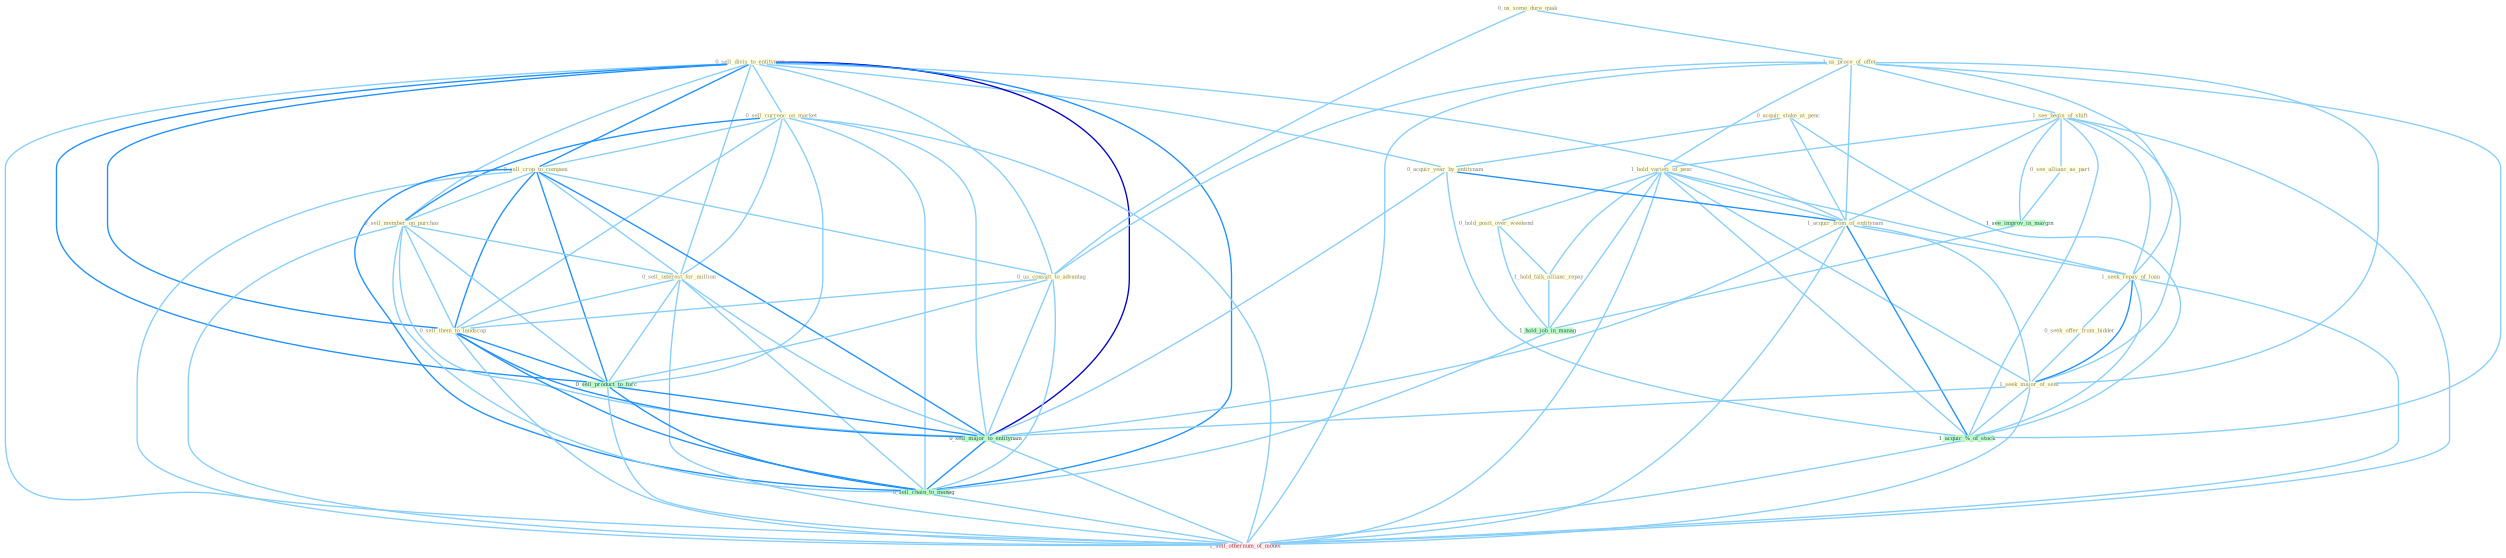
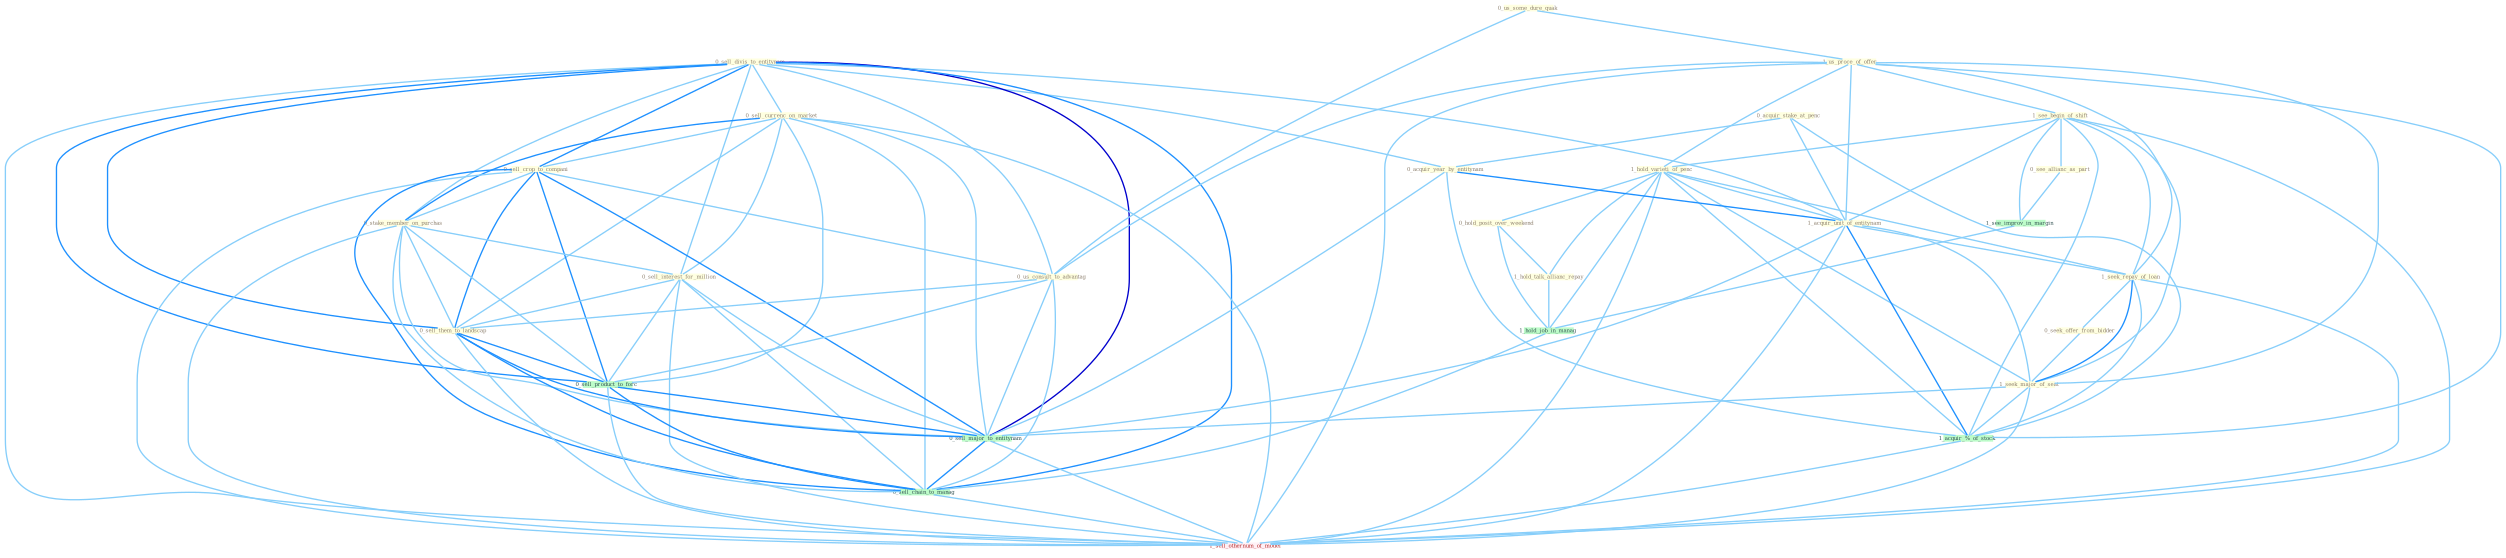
(605, 221) -> none
(403, 223) -> (403, 223)
(1846, 223) -> (1846, 223)
